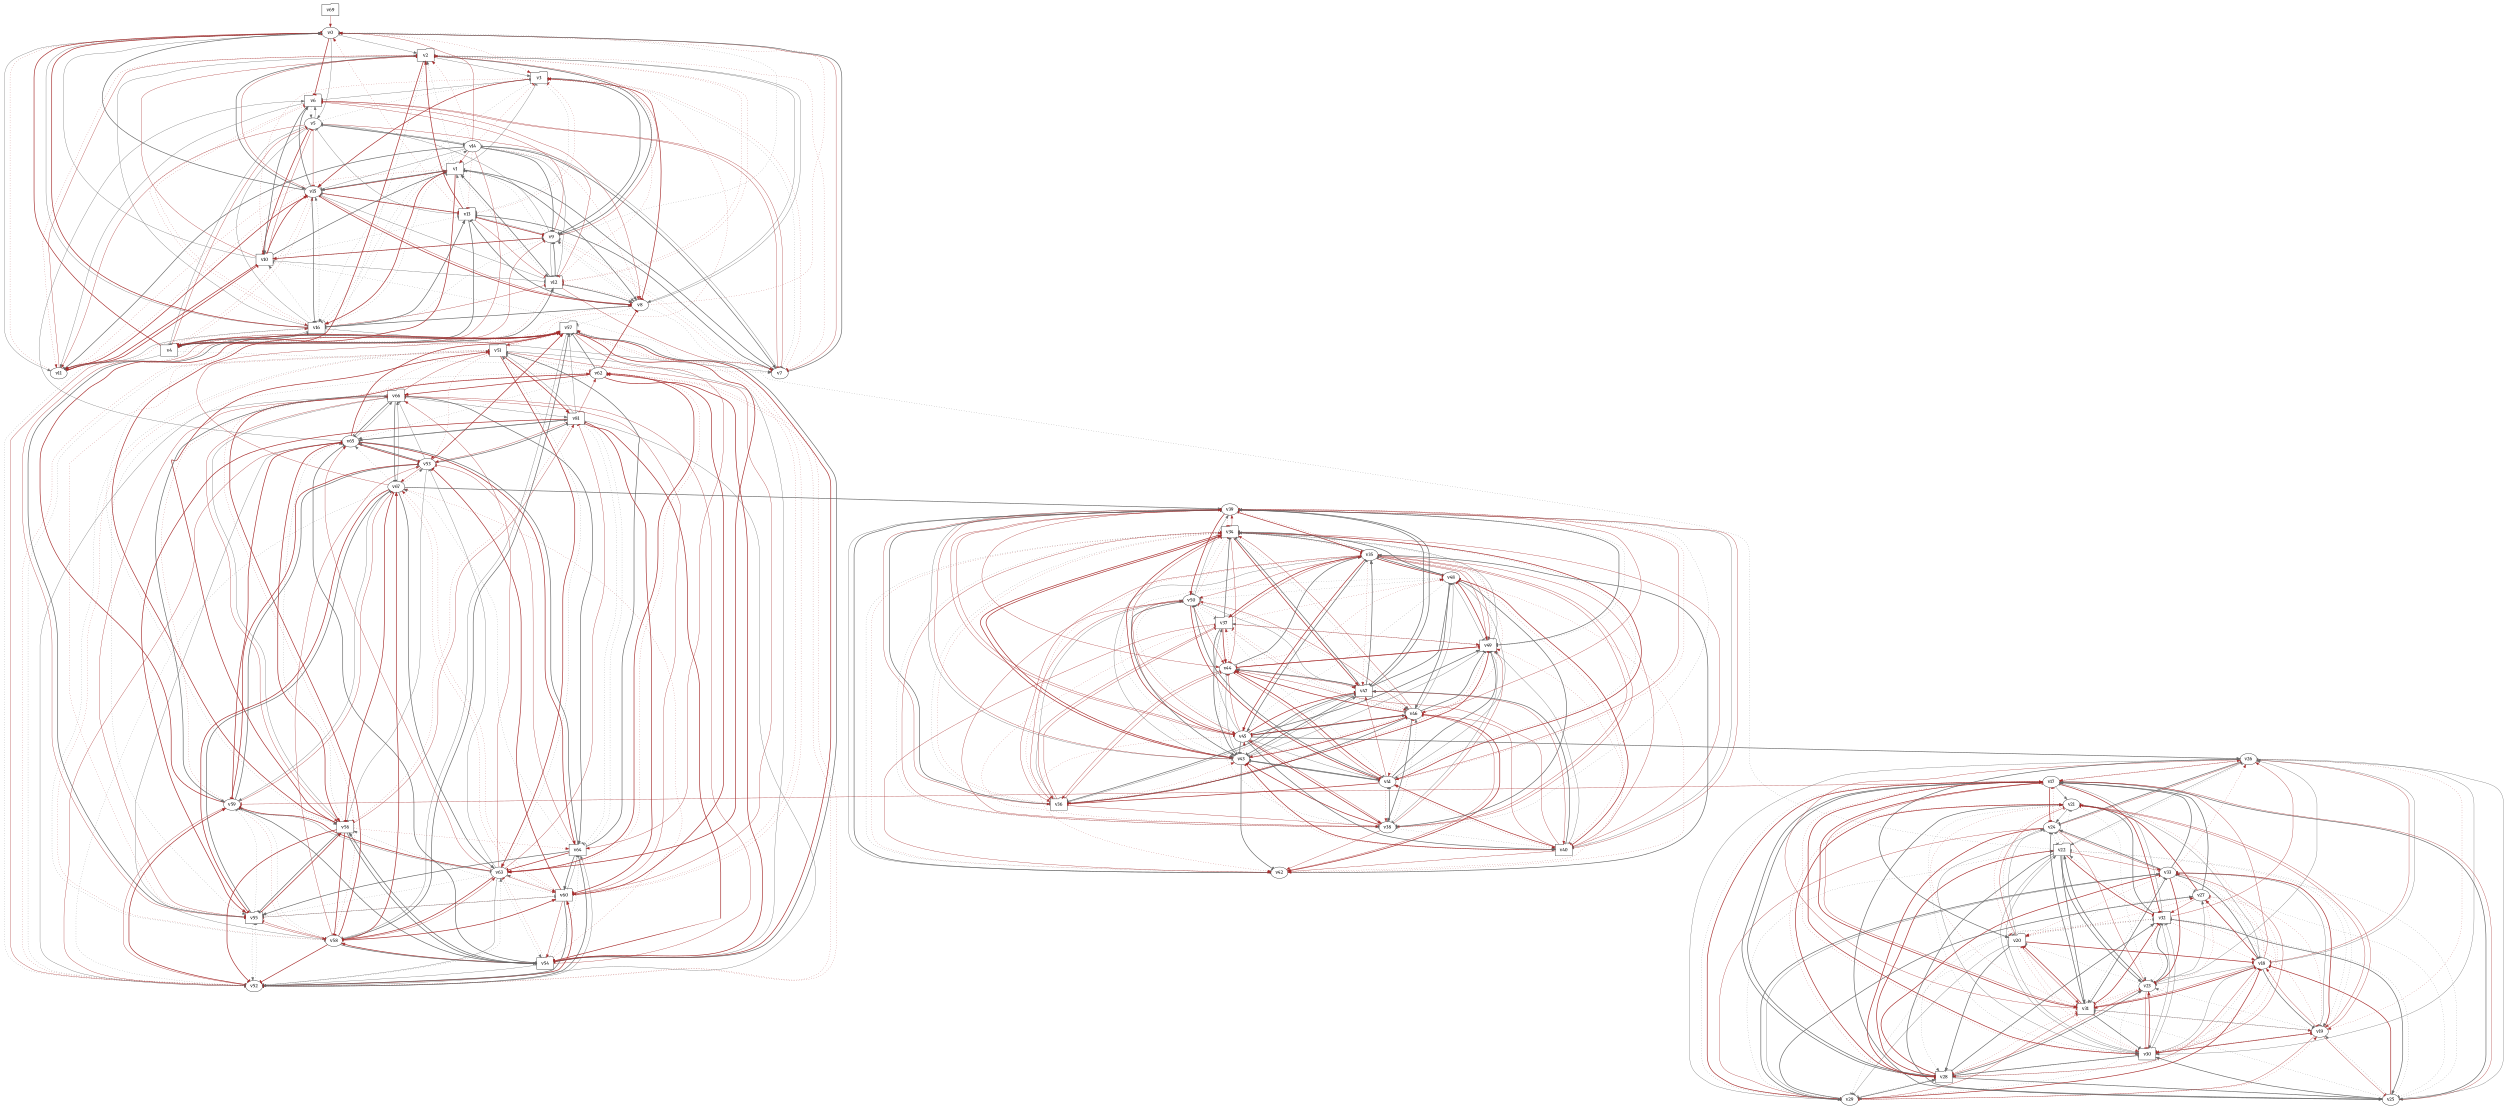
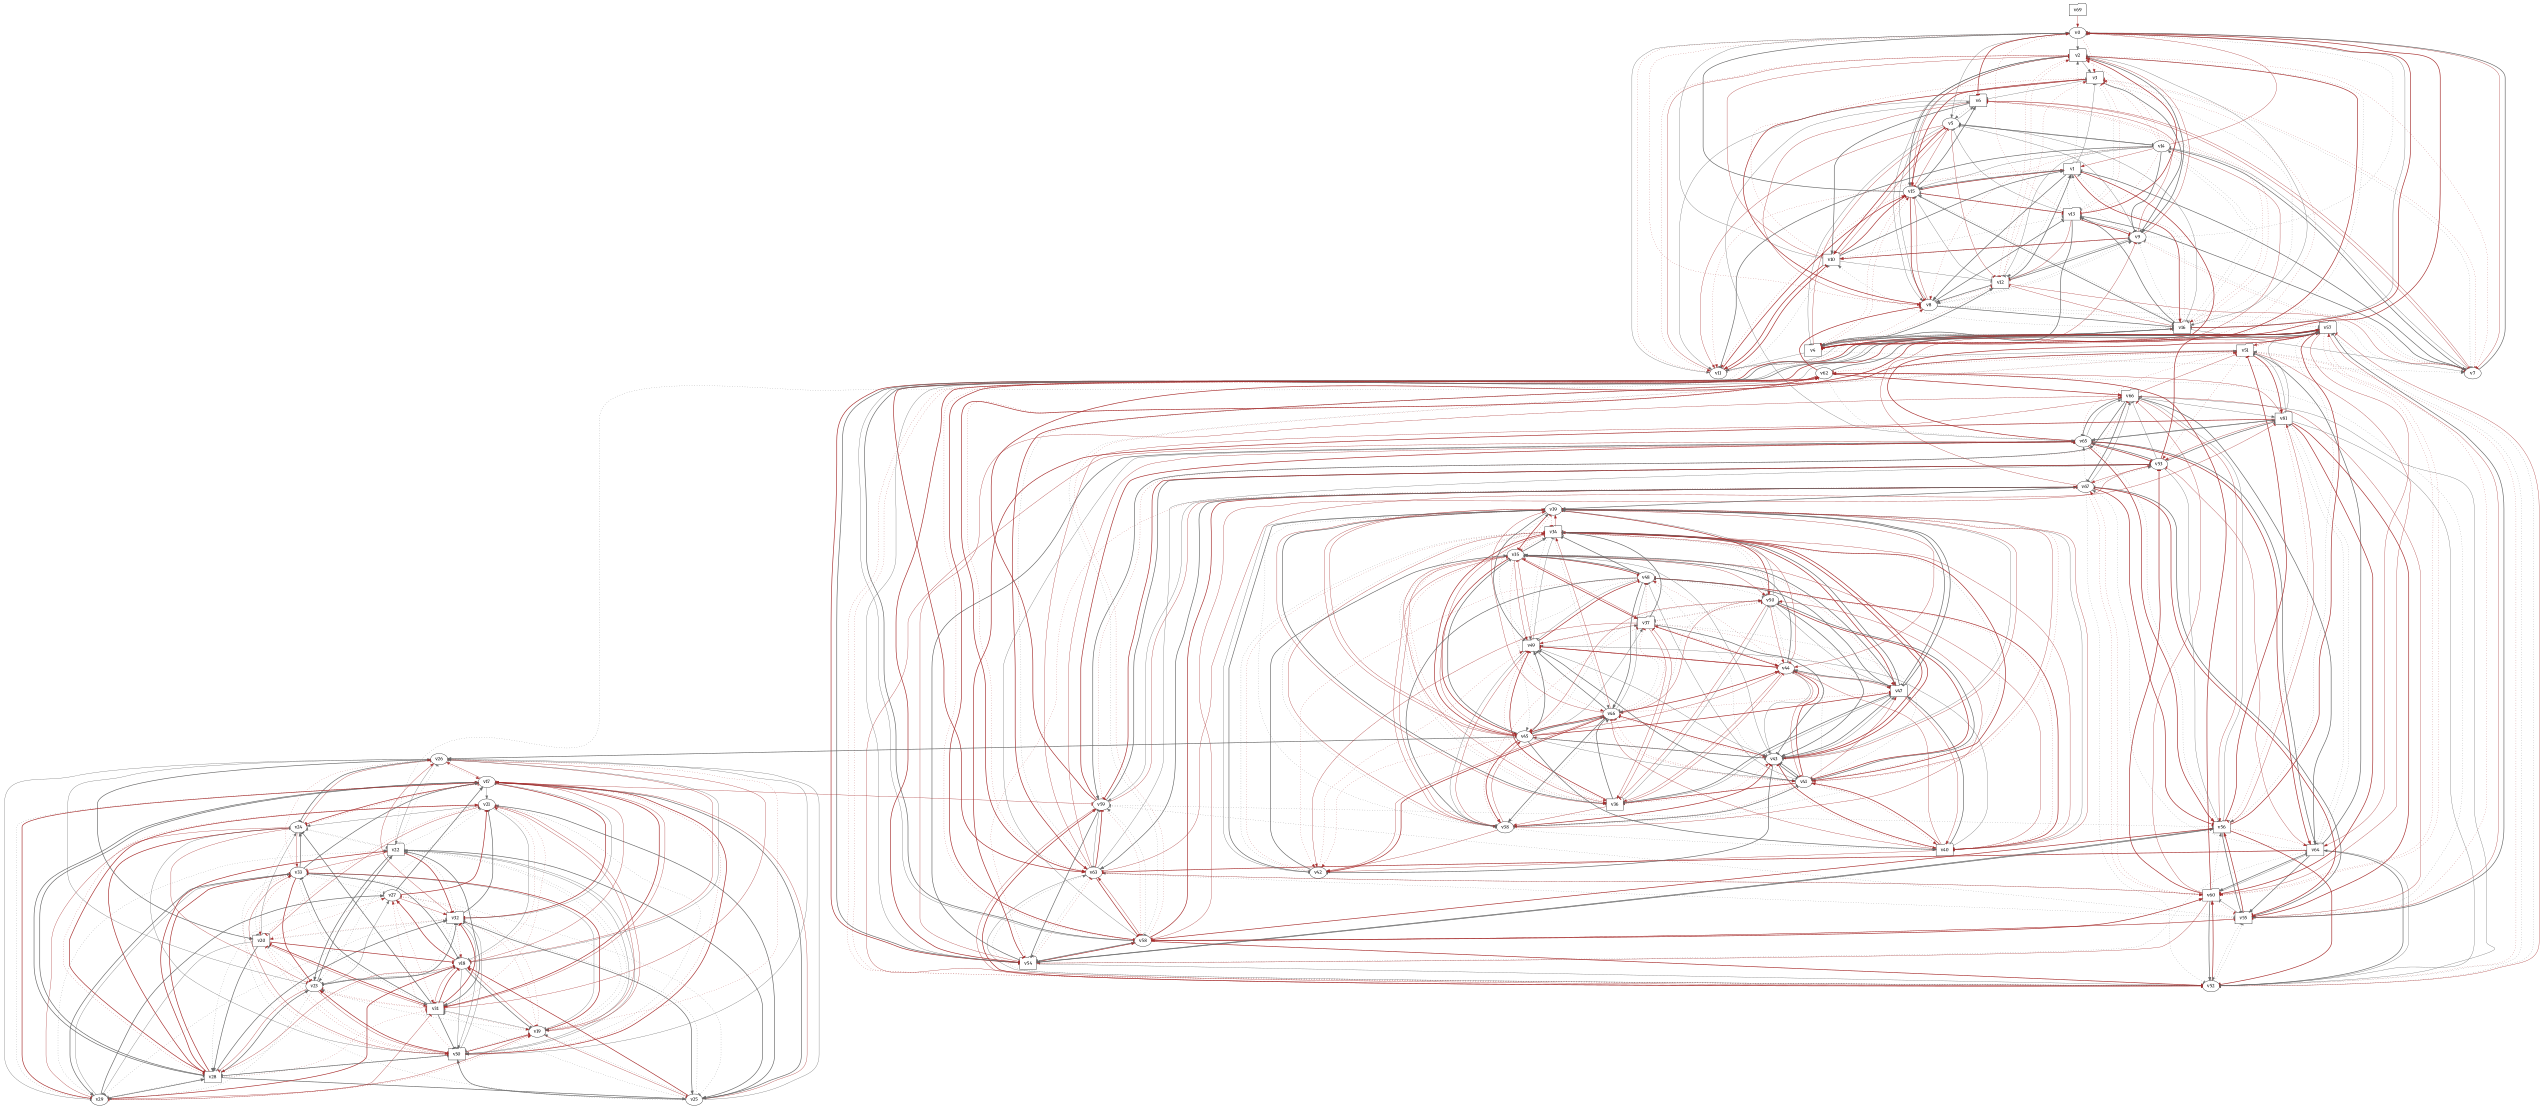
(2264, 987) -> (412, 985)
